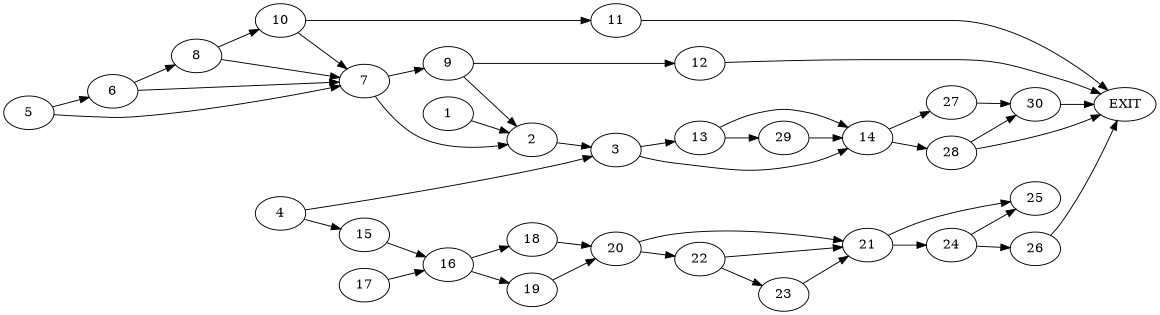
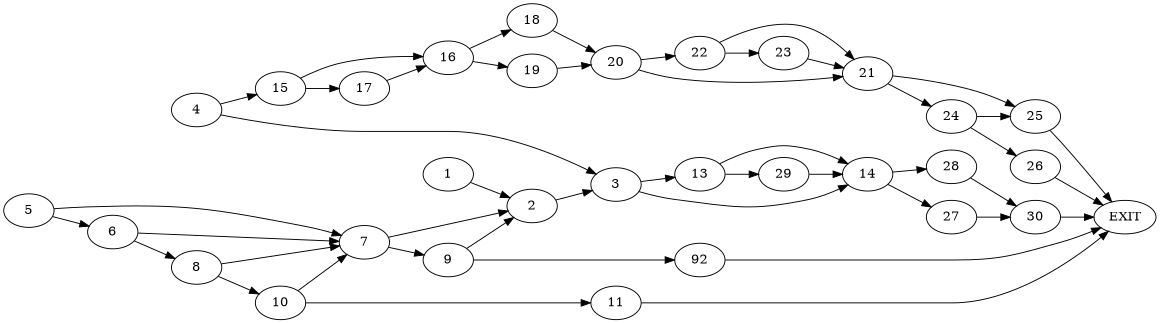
(700, 63) -> (700, 260)
none -> (318, 89)
(1035, 137) -> (1078, 162)
